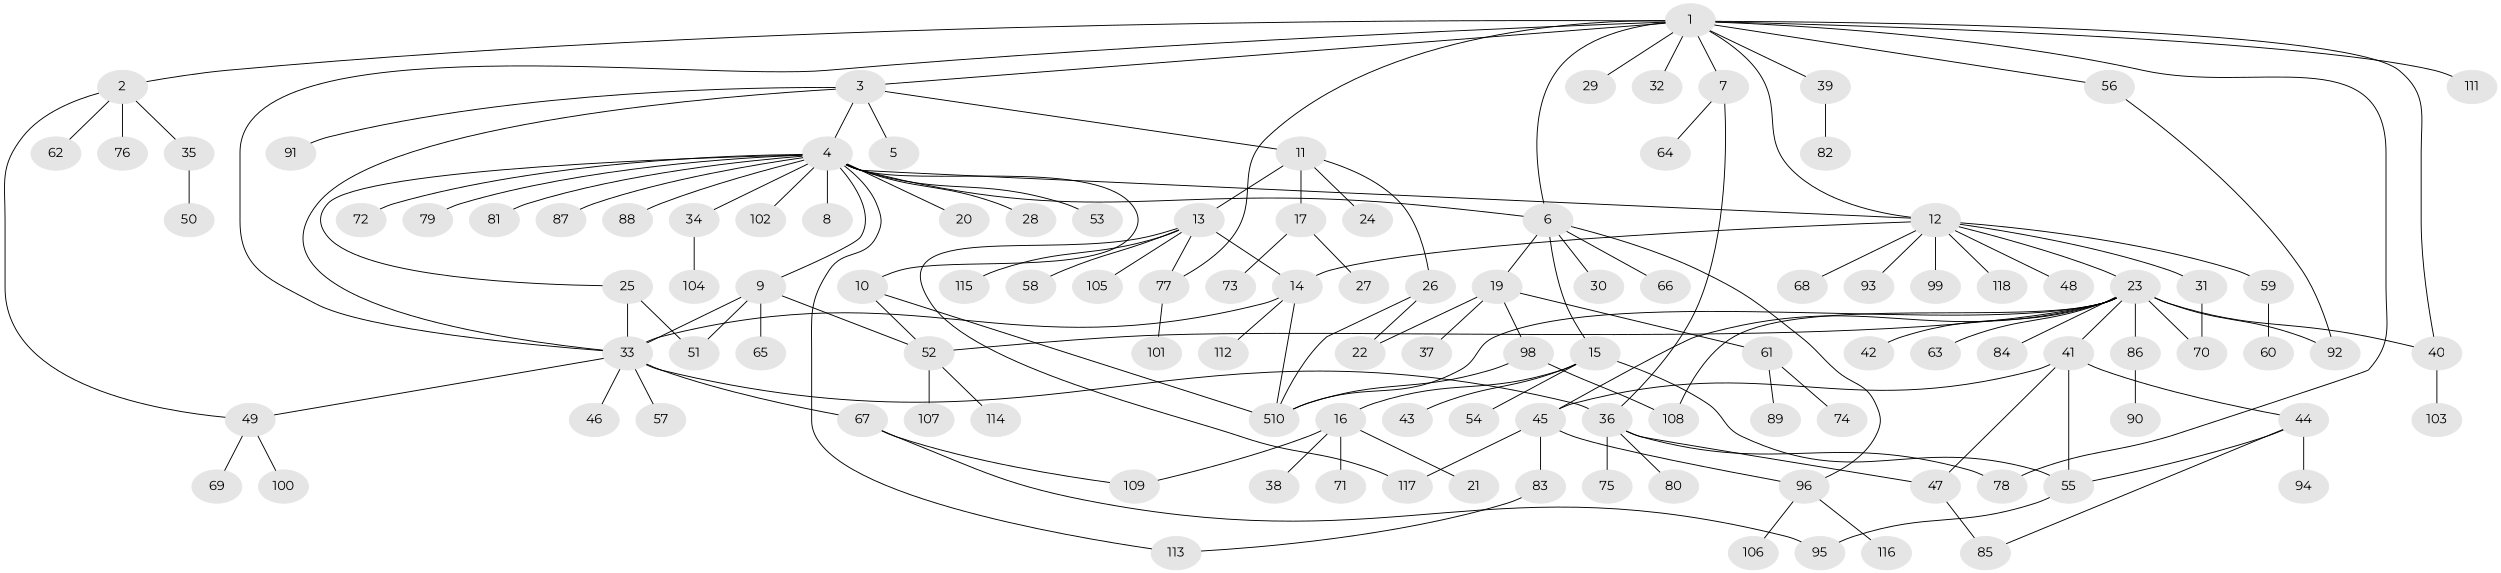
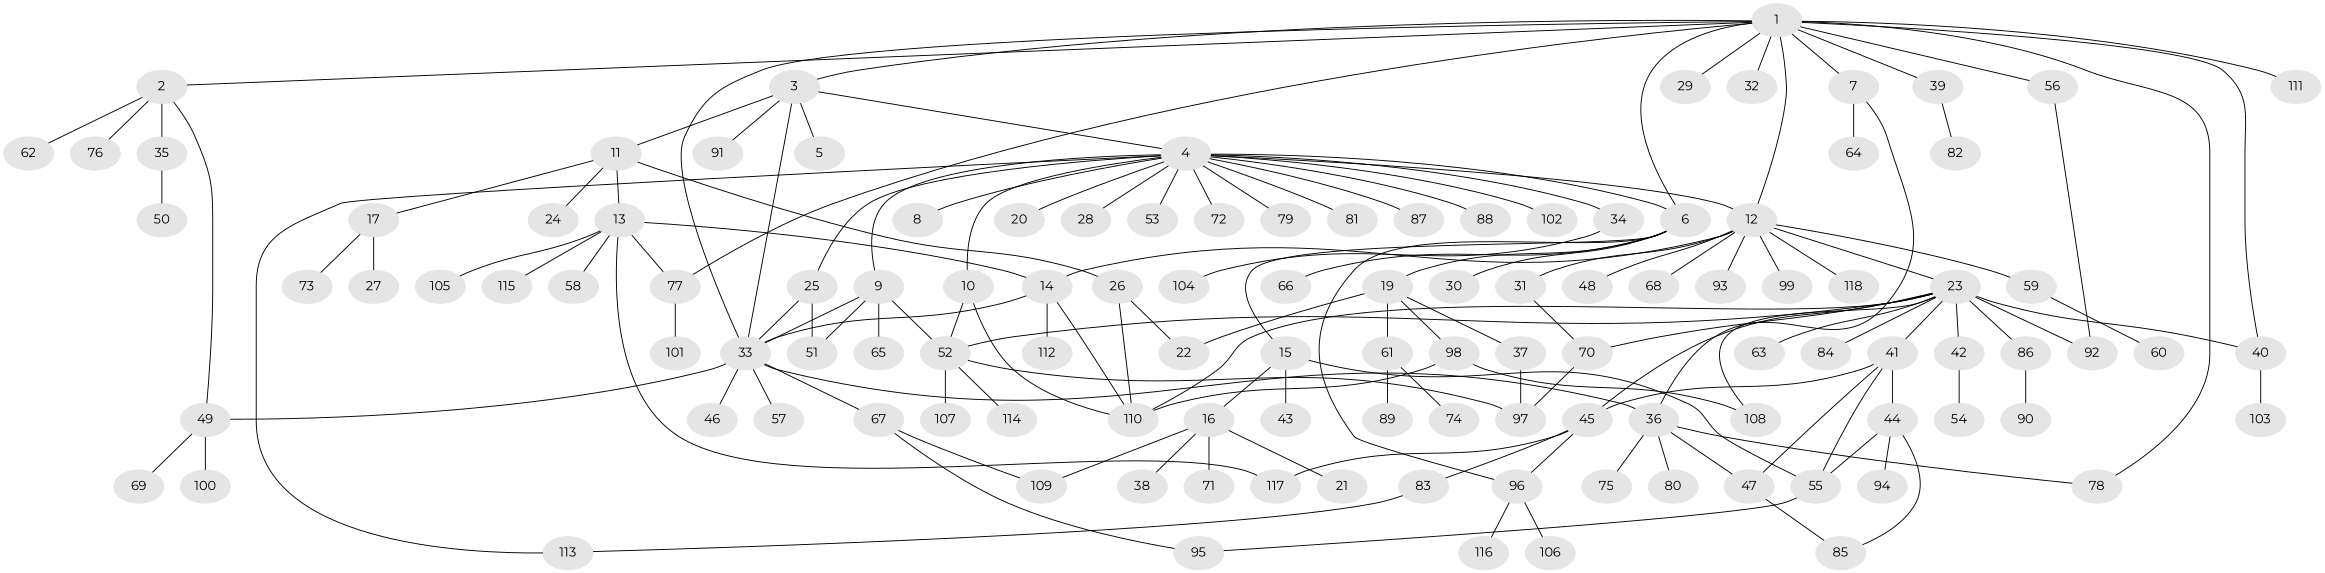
(1534, 387) -> (1959, 387)
(1274, 420) -> (1133, 420)
none -> (1521, 420)
